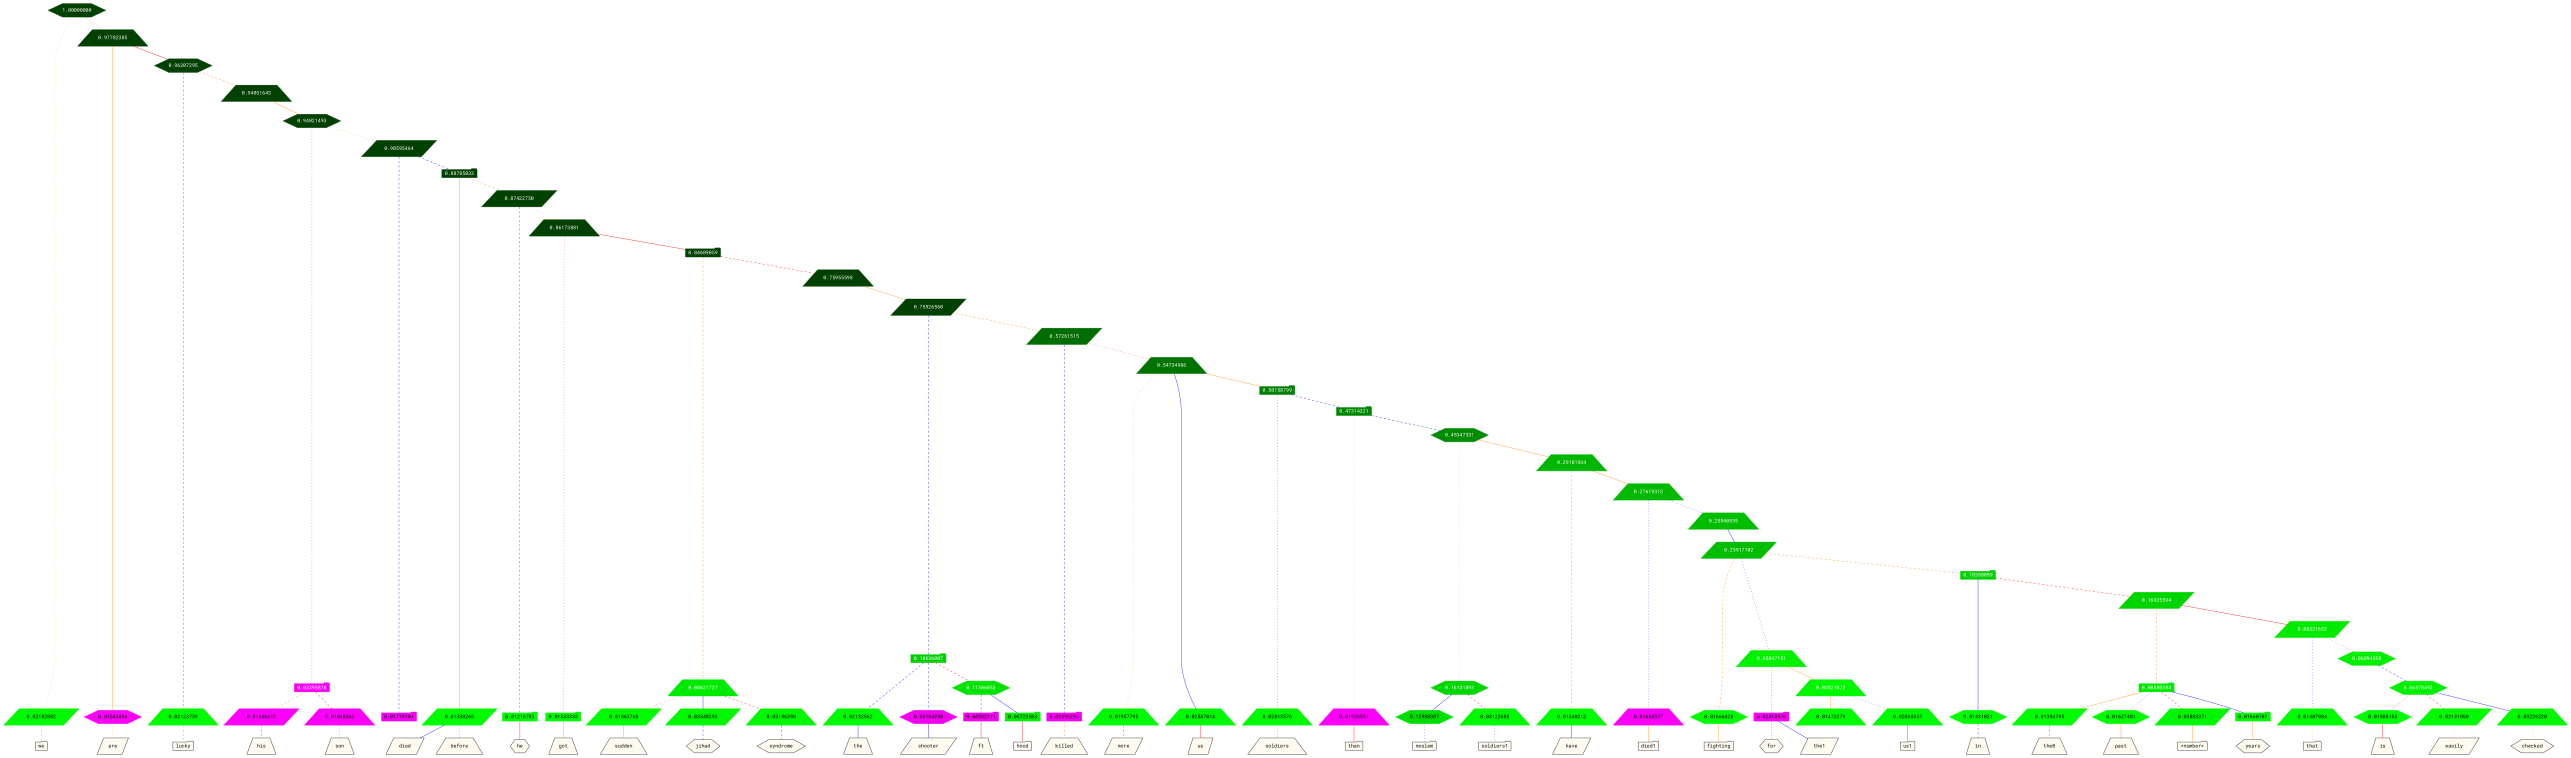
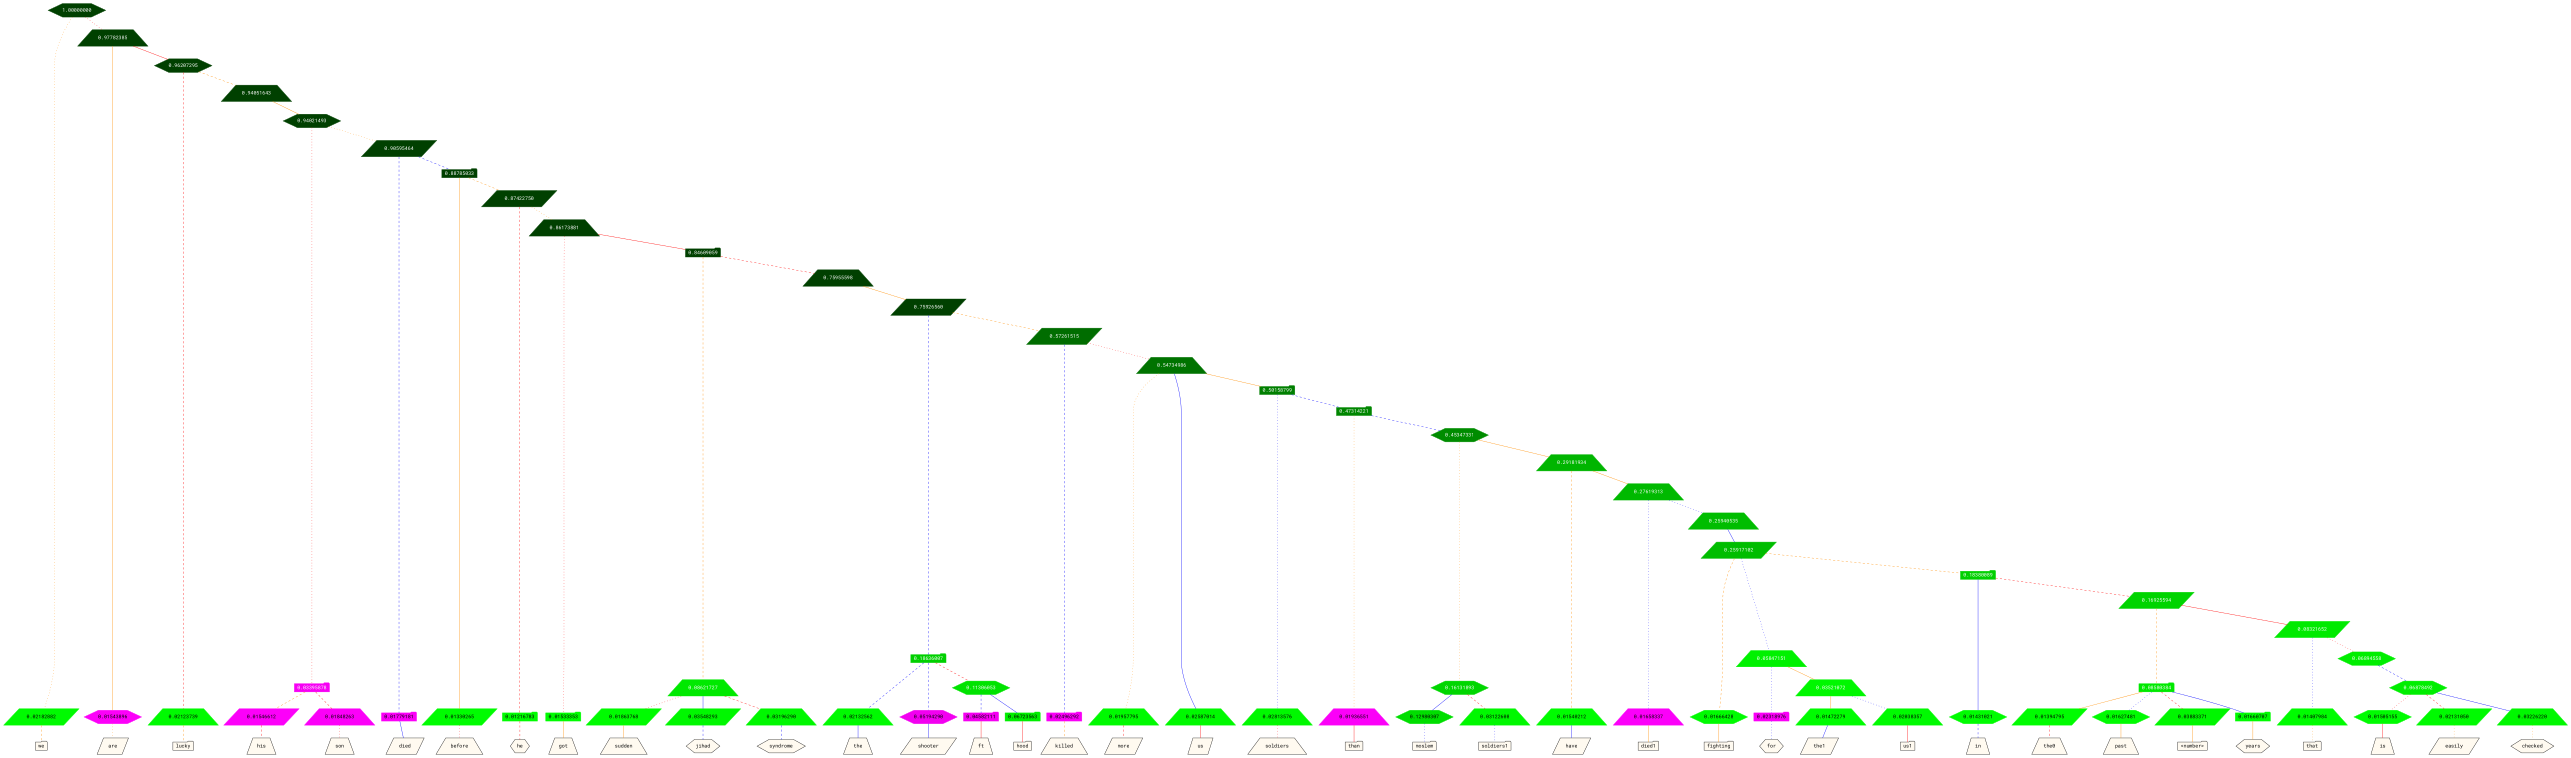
(520, 730) -> (520, 730)
(1793, 730) -> (1825, 732)
(432, 732) -> (402, 730)
